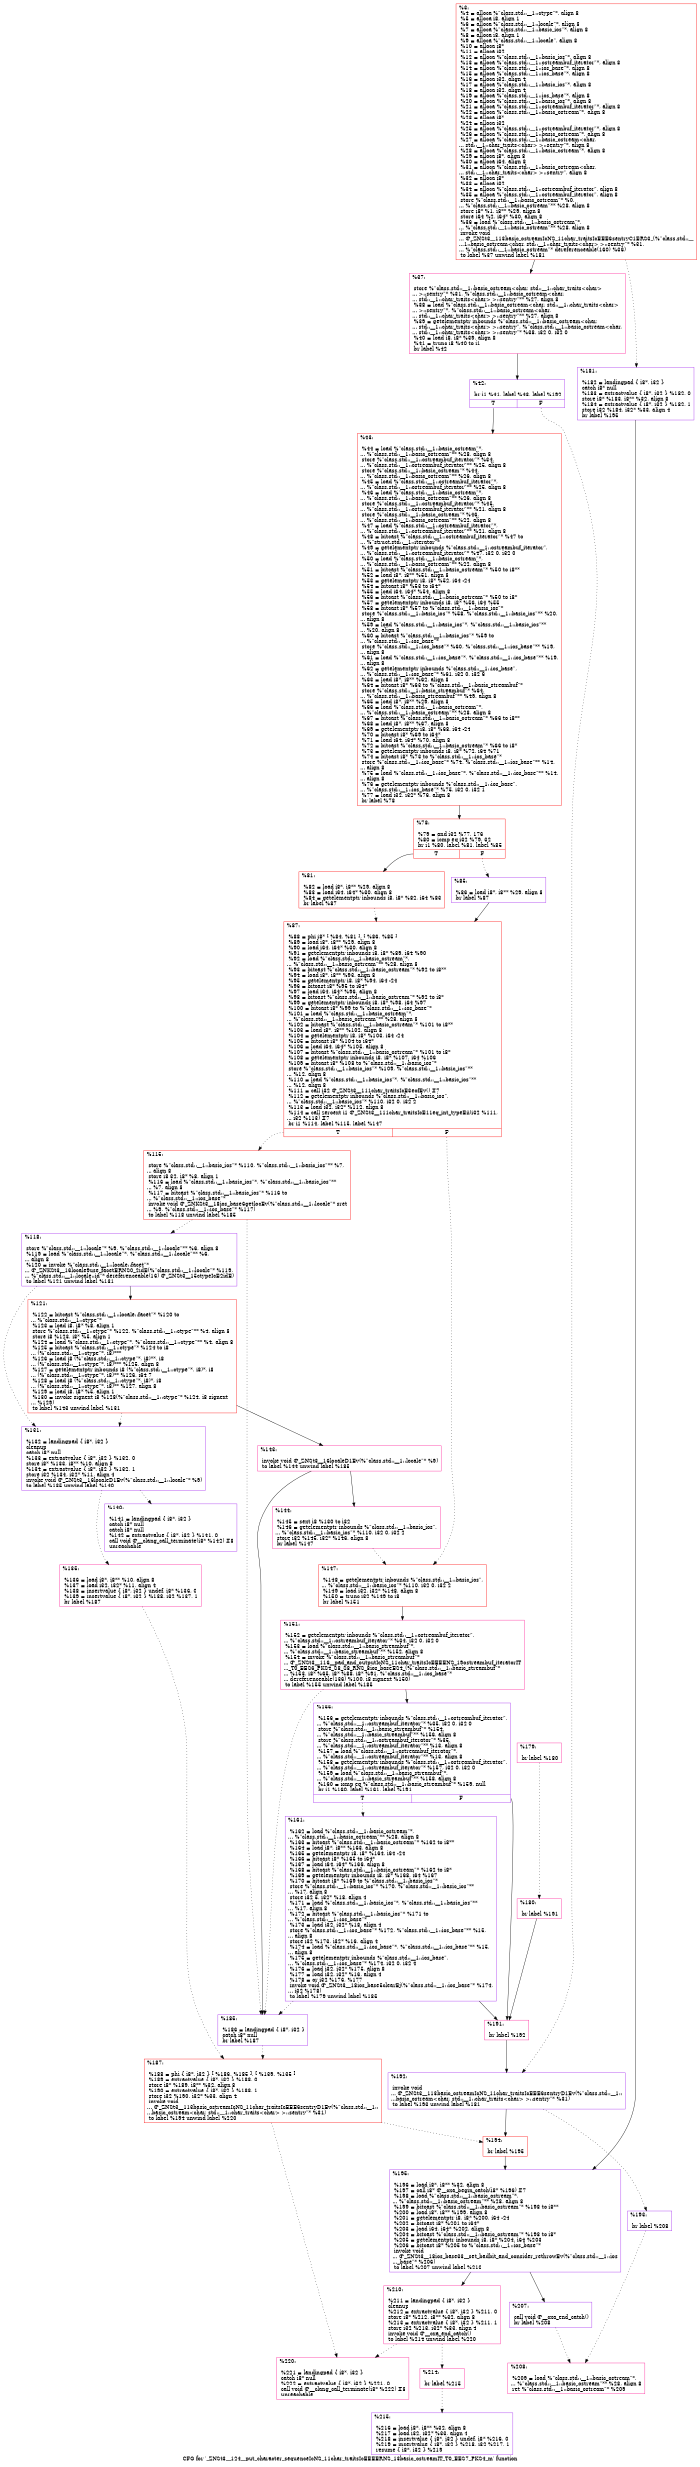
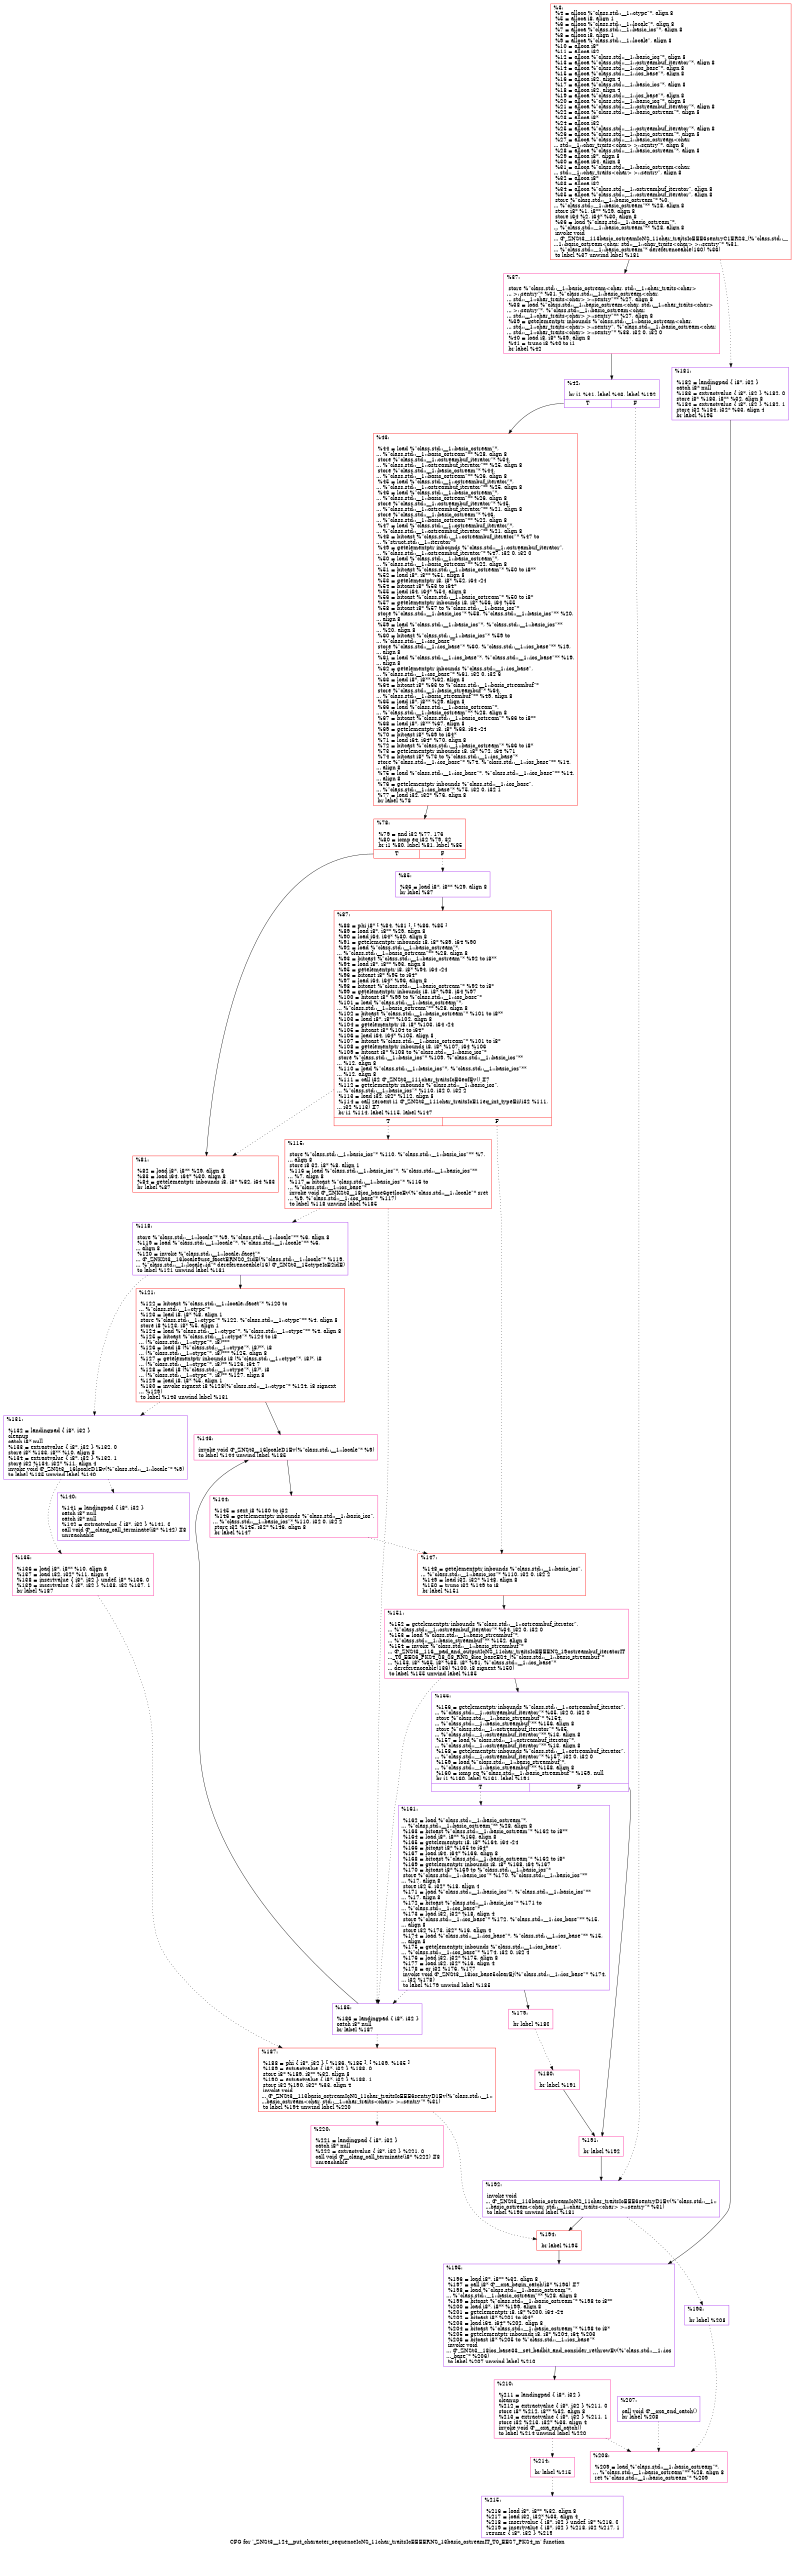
(375, 913) -> (285, 1122)
(261, 1729) -> (200, 1749)
(487, 2009) -> (526, 1998)
(536, 2285) -> none
(387, 2350) -> (617, 2444)
